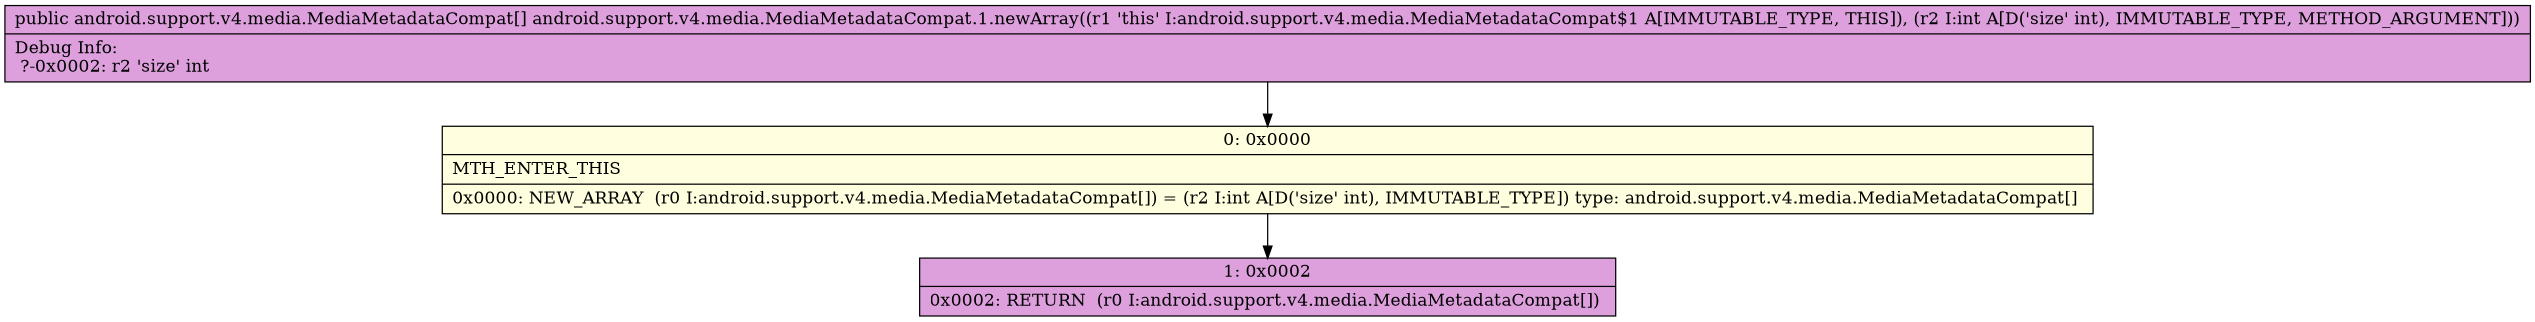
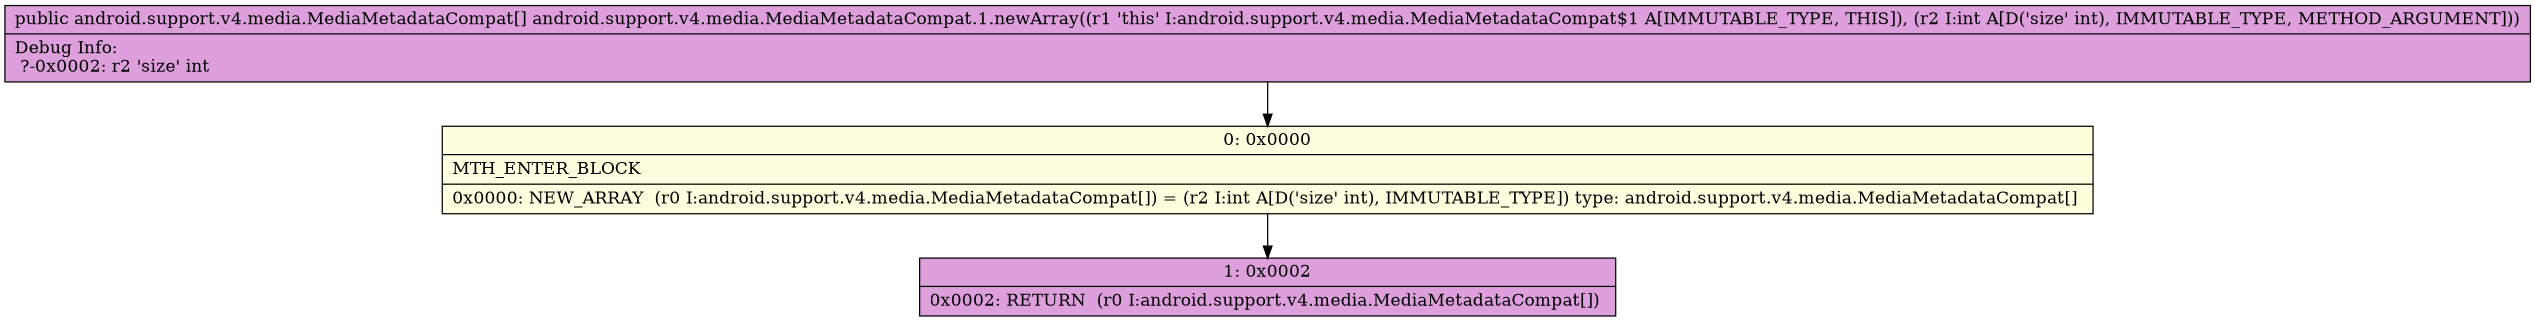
(537, 169) -> (547, 169)
